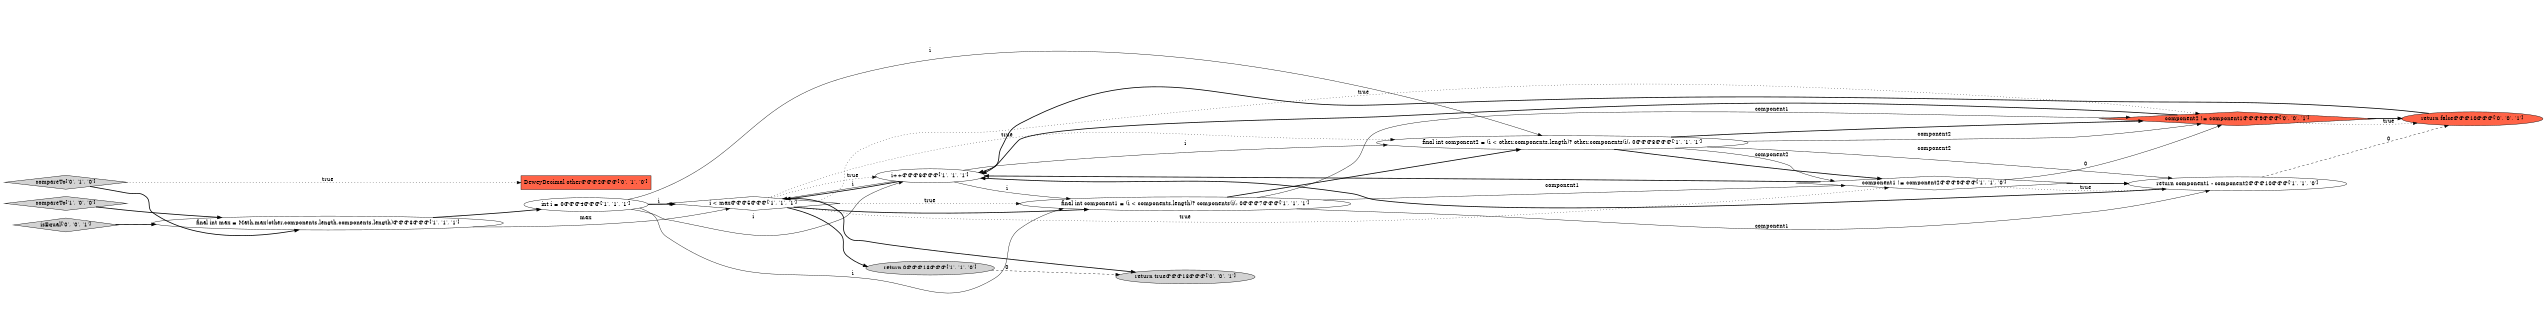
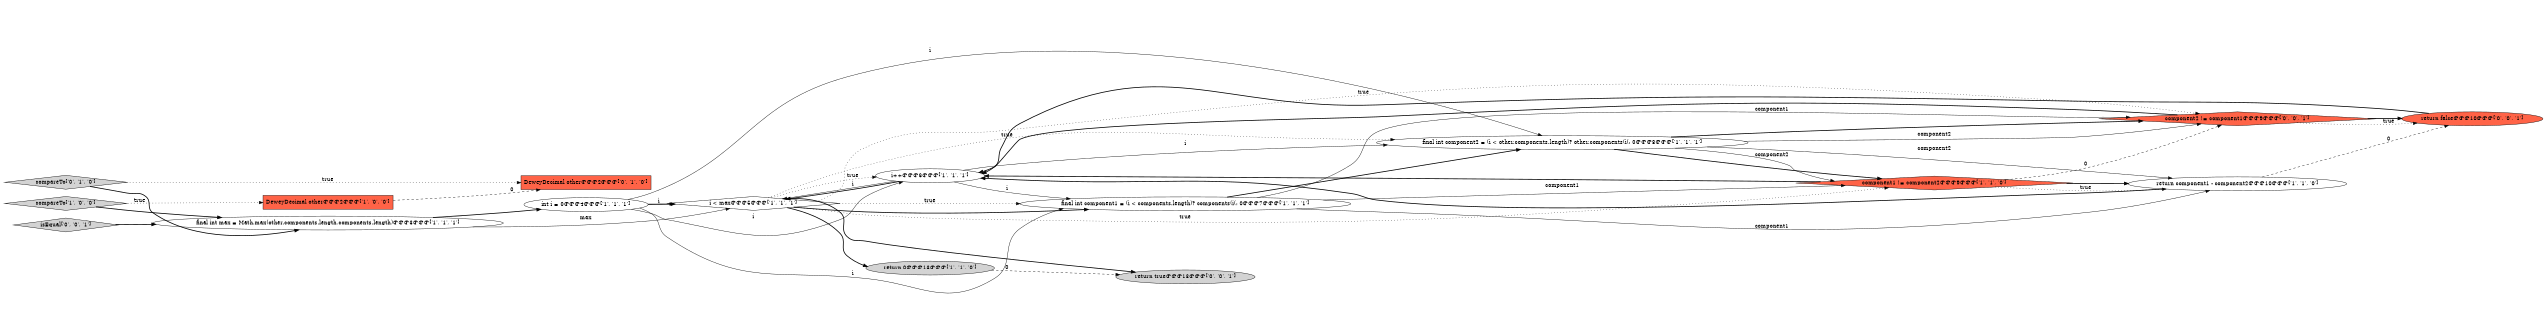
(2114, 161) -> (2114, 161)
(1934, 183) -> (1934, 183)
none -> (328, 202)
